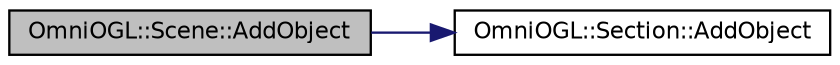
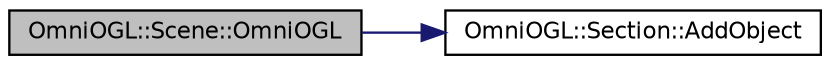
(190, 33) -> (185, 33)
